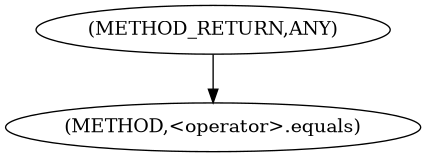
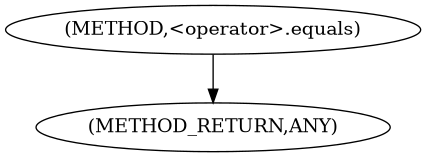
(213, 72) -> (213, 72)
